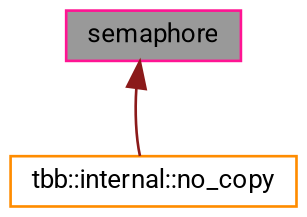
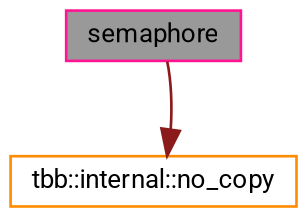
(136, 122) -> (171, 95)
